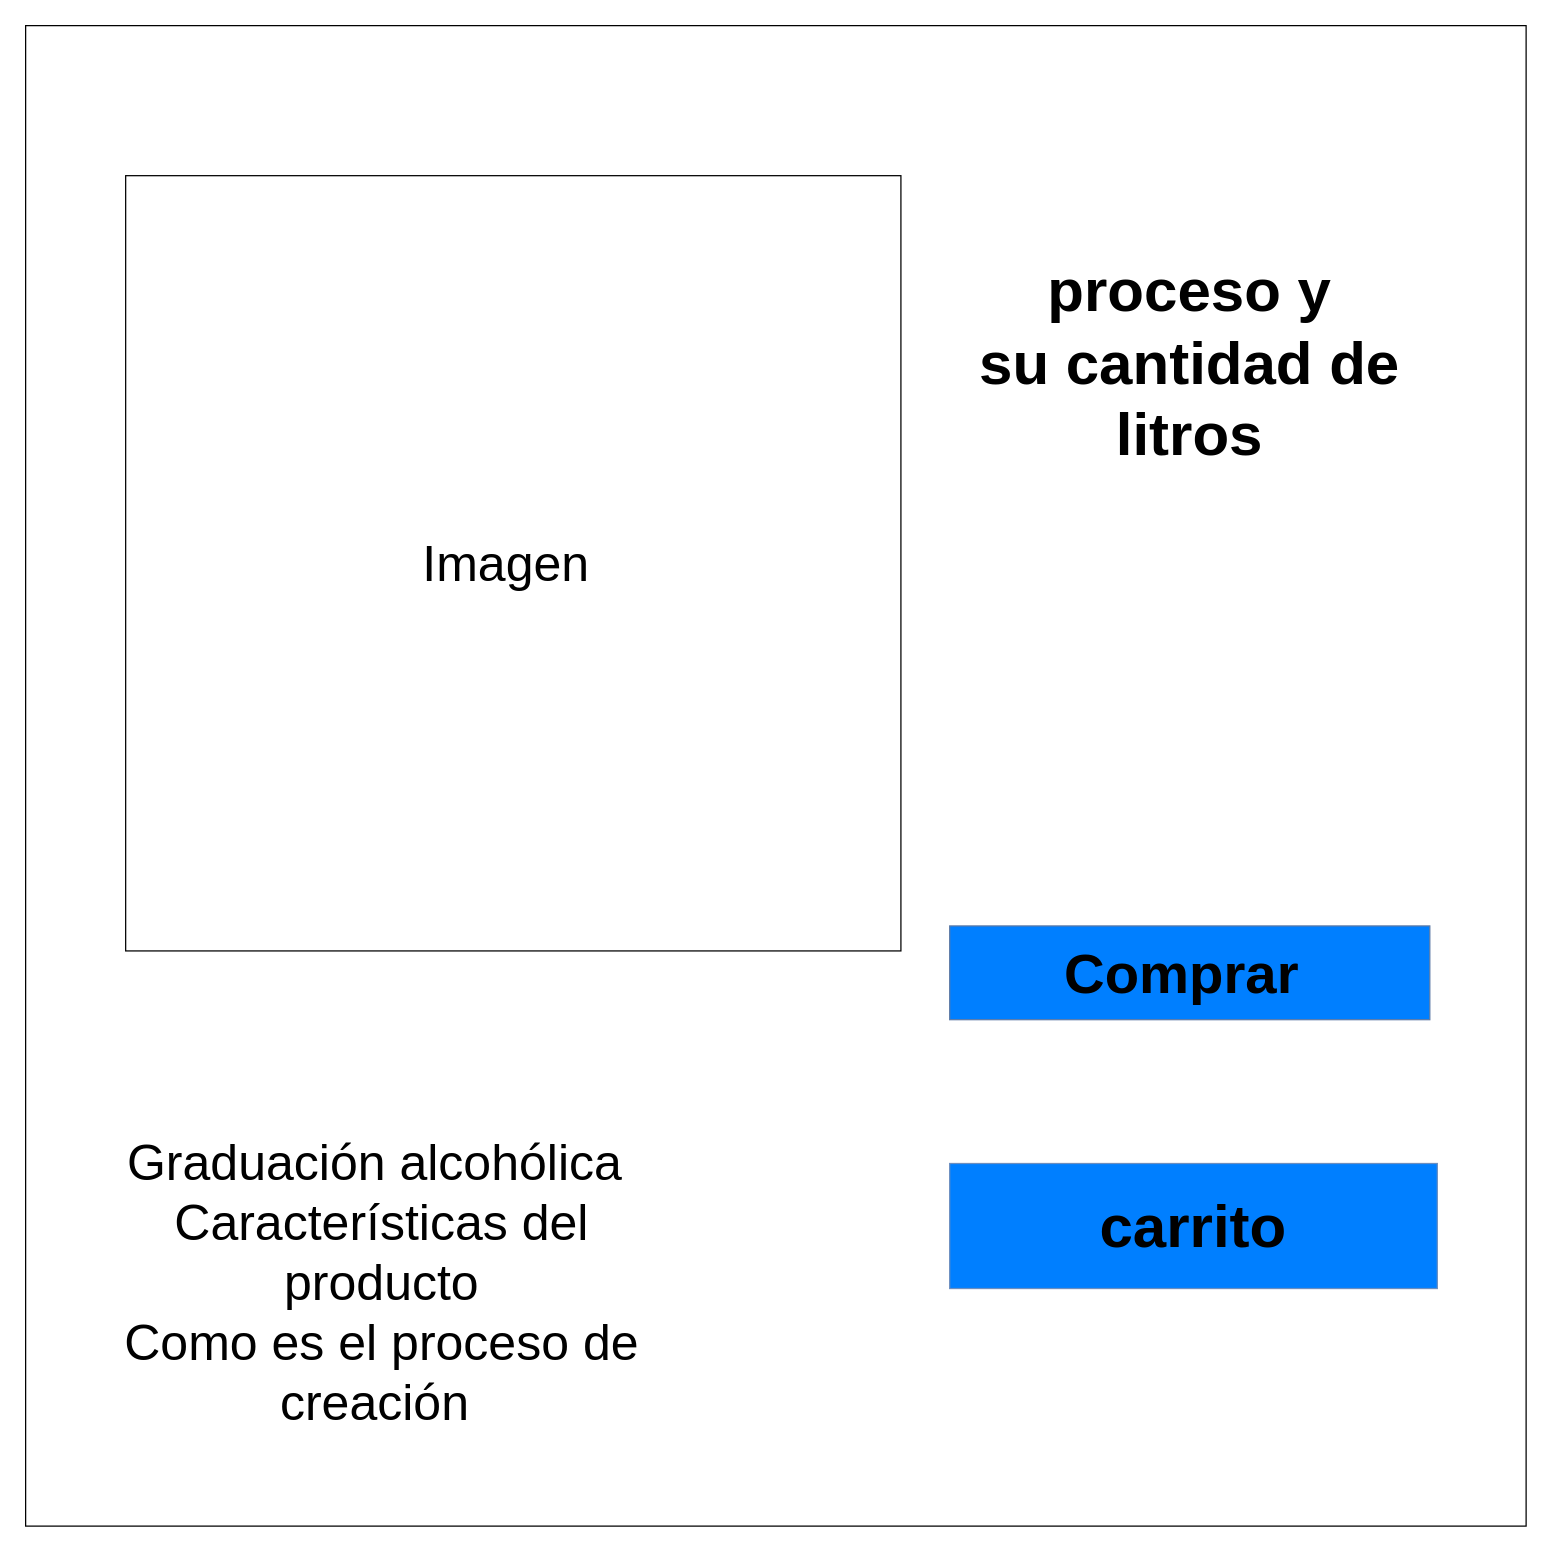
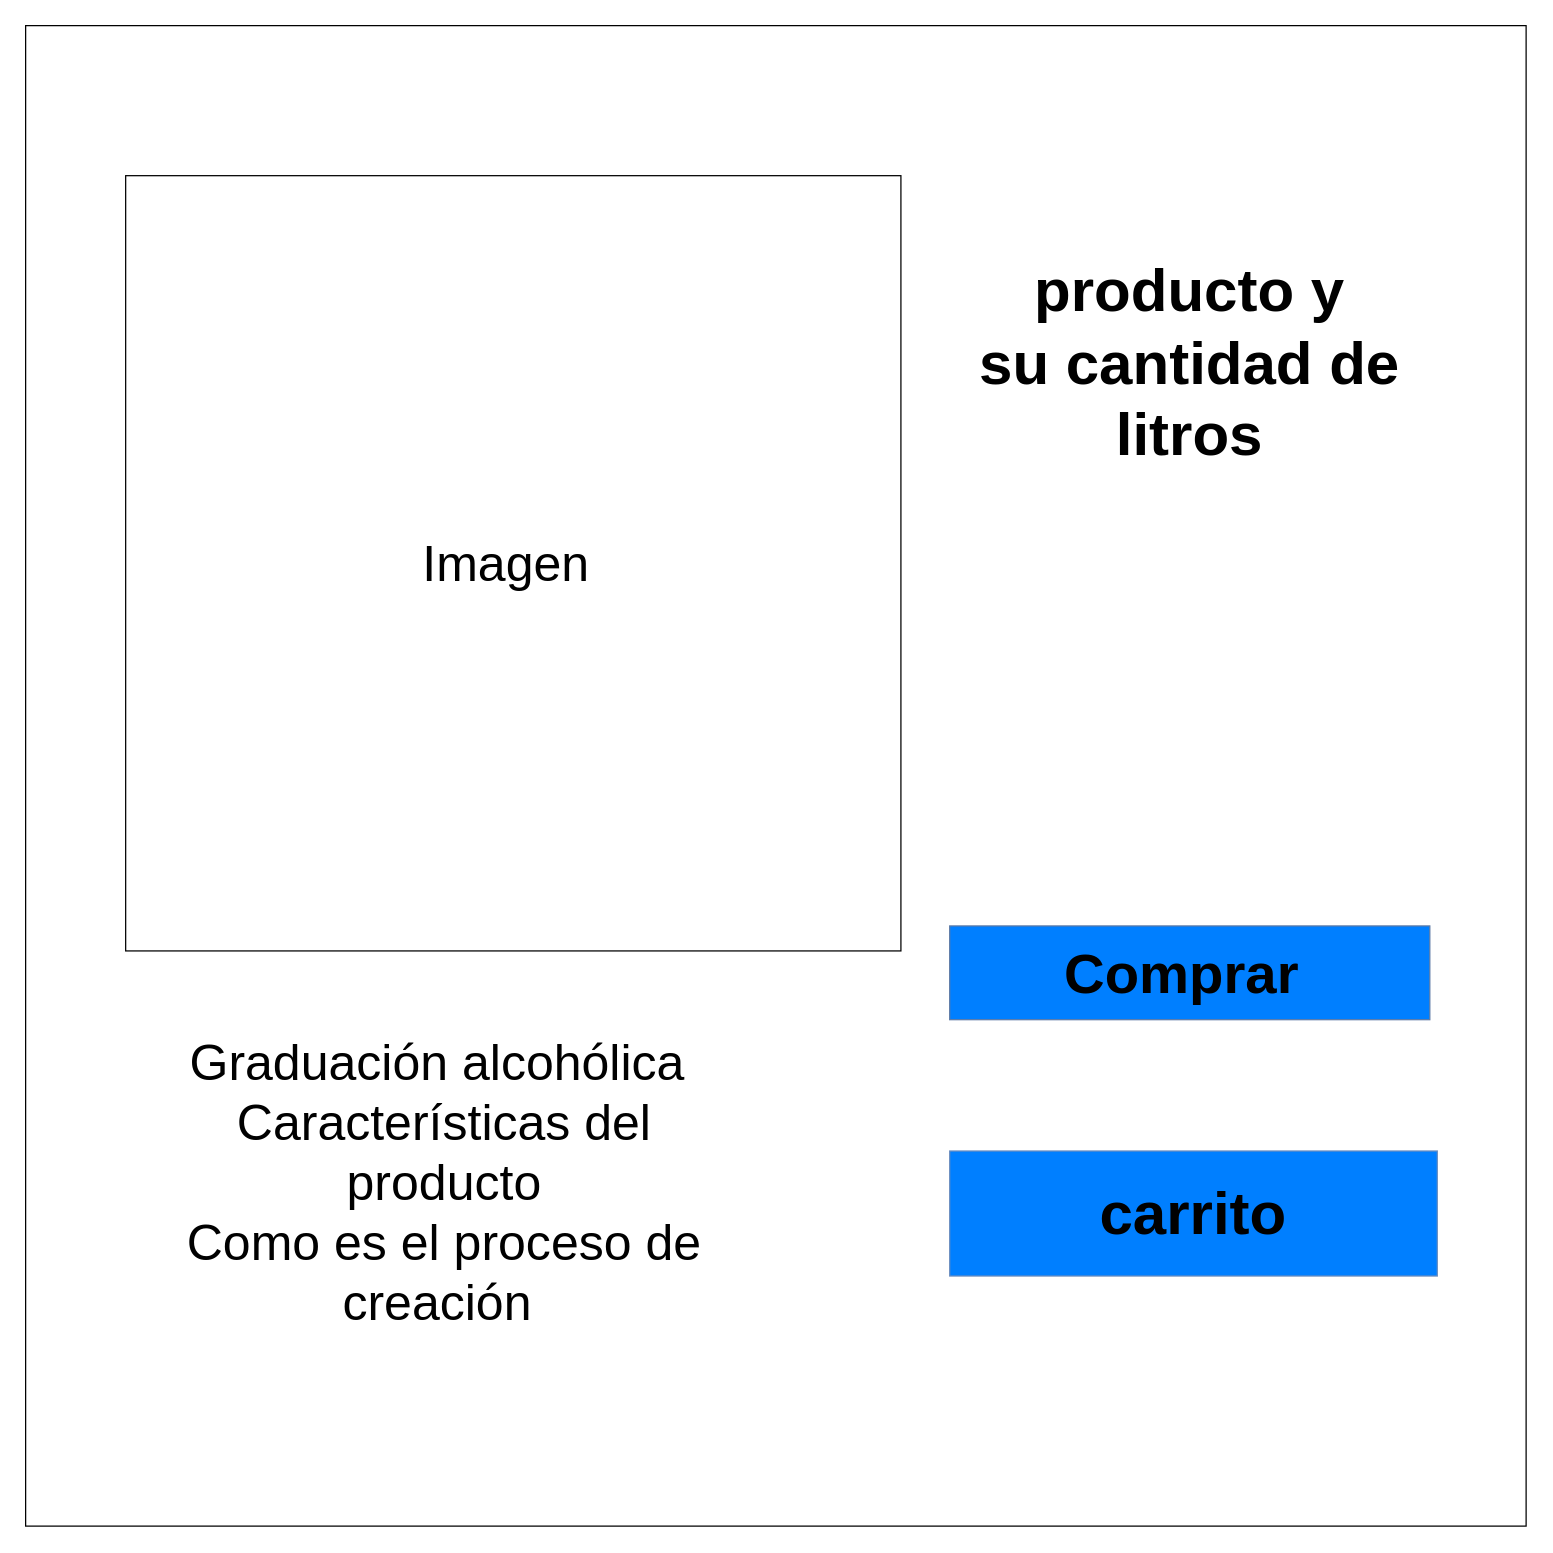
(1189, 363) -> (1189, 363)
(1193, 1226) -> (1193, 1213)
(382, 1282) -> (444, 1182)
